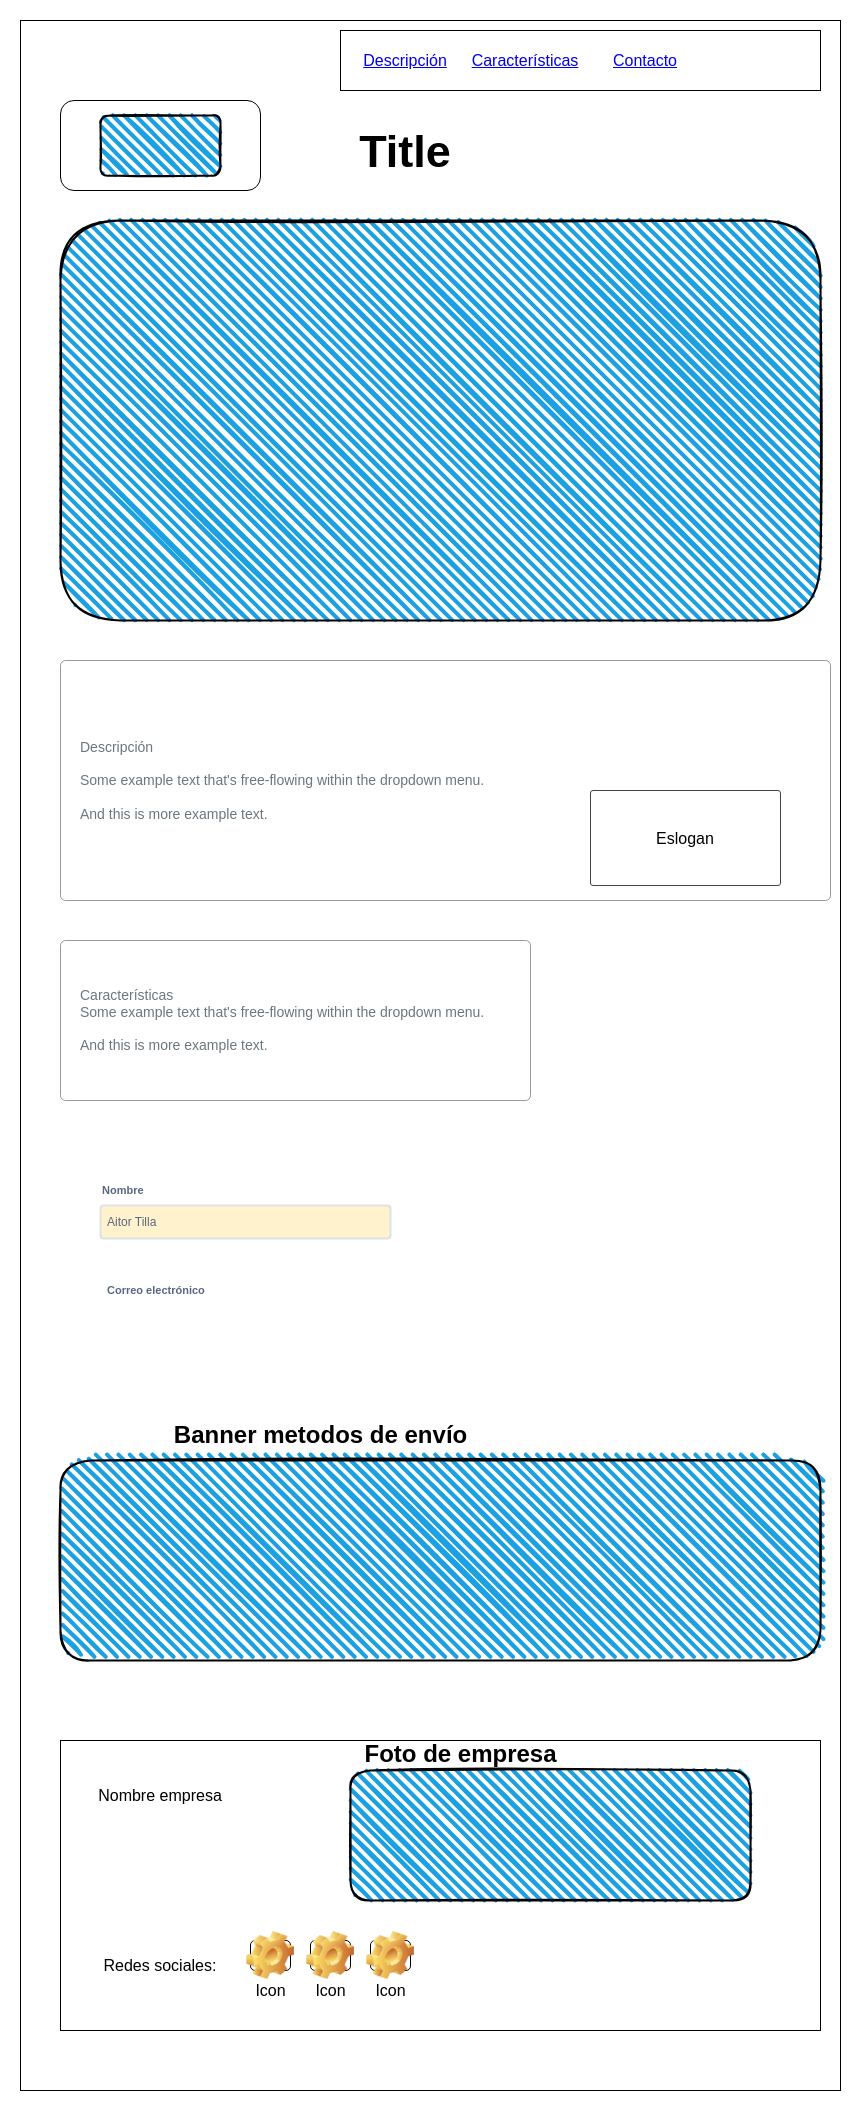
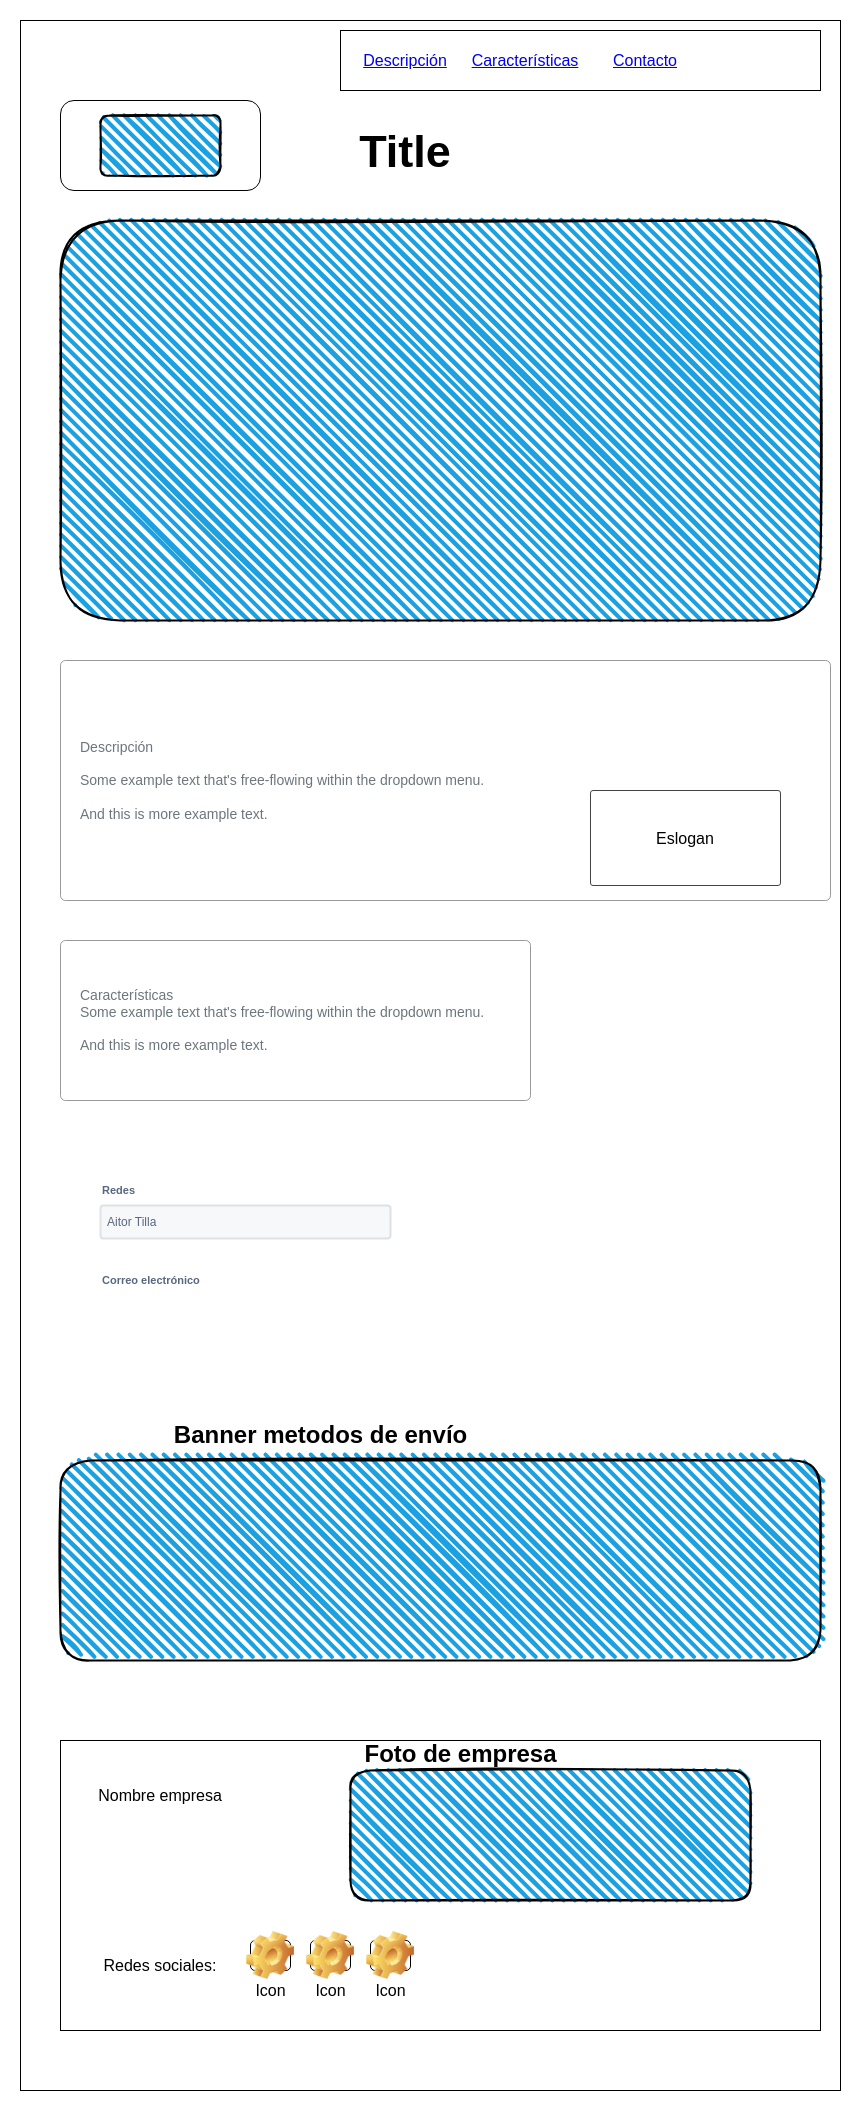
(121, 1191) -> (118, 1191)
(246, 1222) -> (246, 1222)
(226, 1291) -> (221, 1281)
